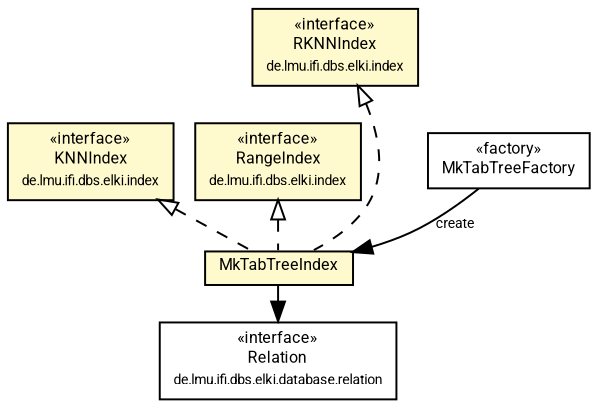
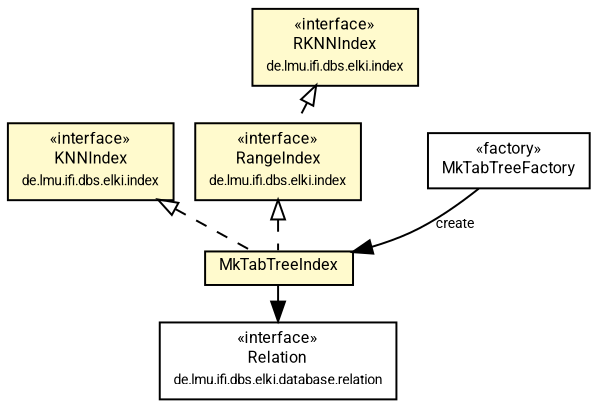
(375, 189) -> (302, 112)
